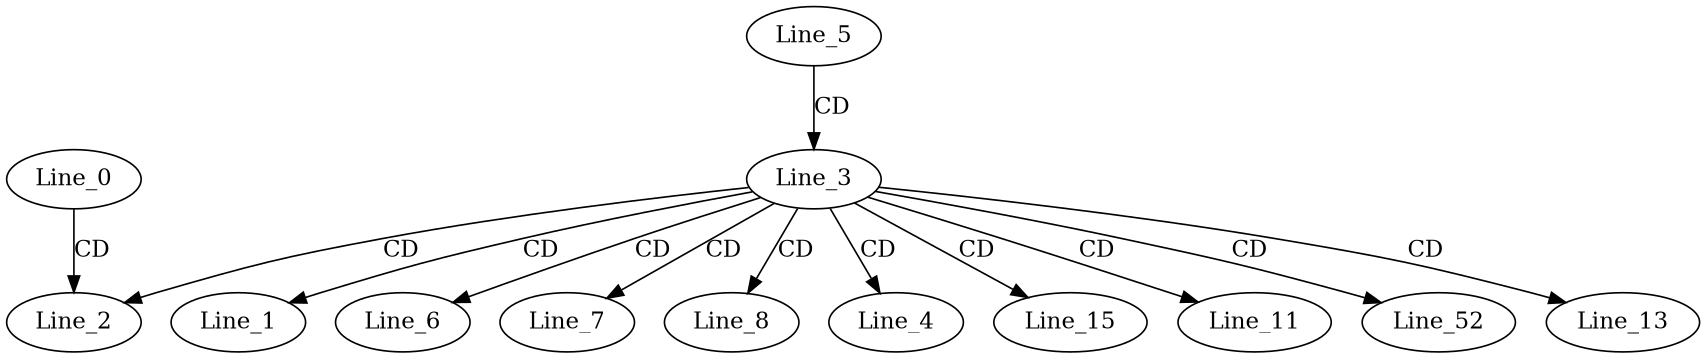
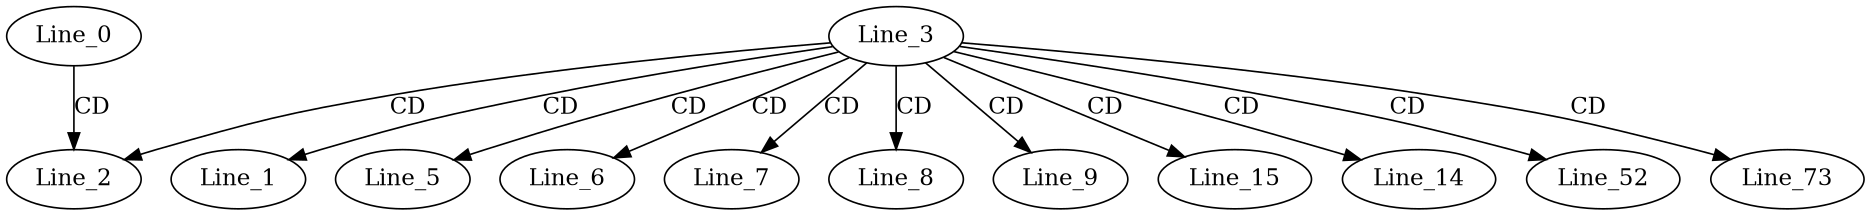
(814, 99) -> (653, 100)
(896, 322) -> (1061, 179)
(1255, 322) -> (1419, 179)
(1623, 322) -> (1787, 179)
